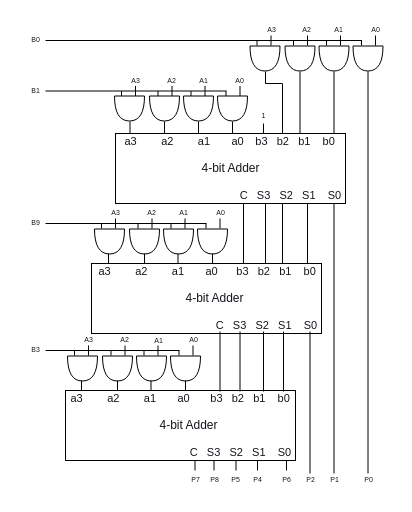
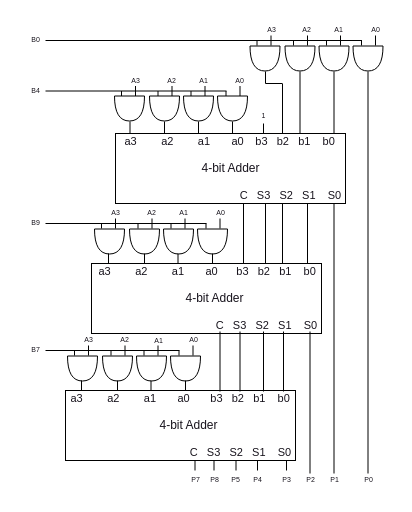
(36, 92) -> (36, 92)
(36, 351) -> (36, 351)
(287, 481) -> (287, 481)
